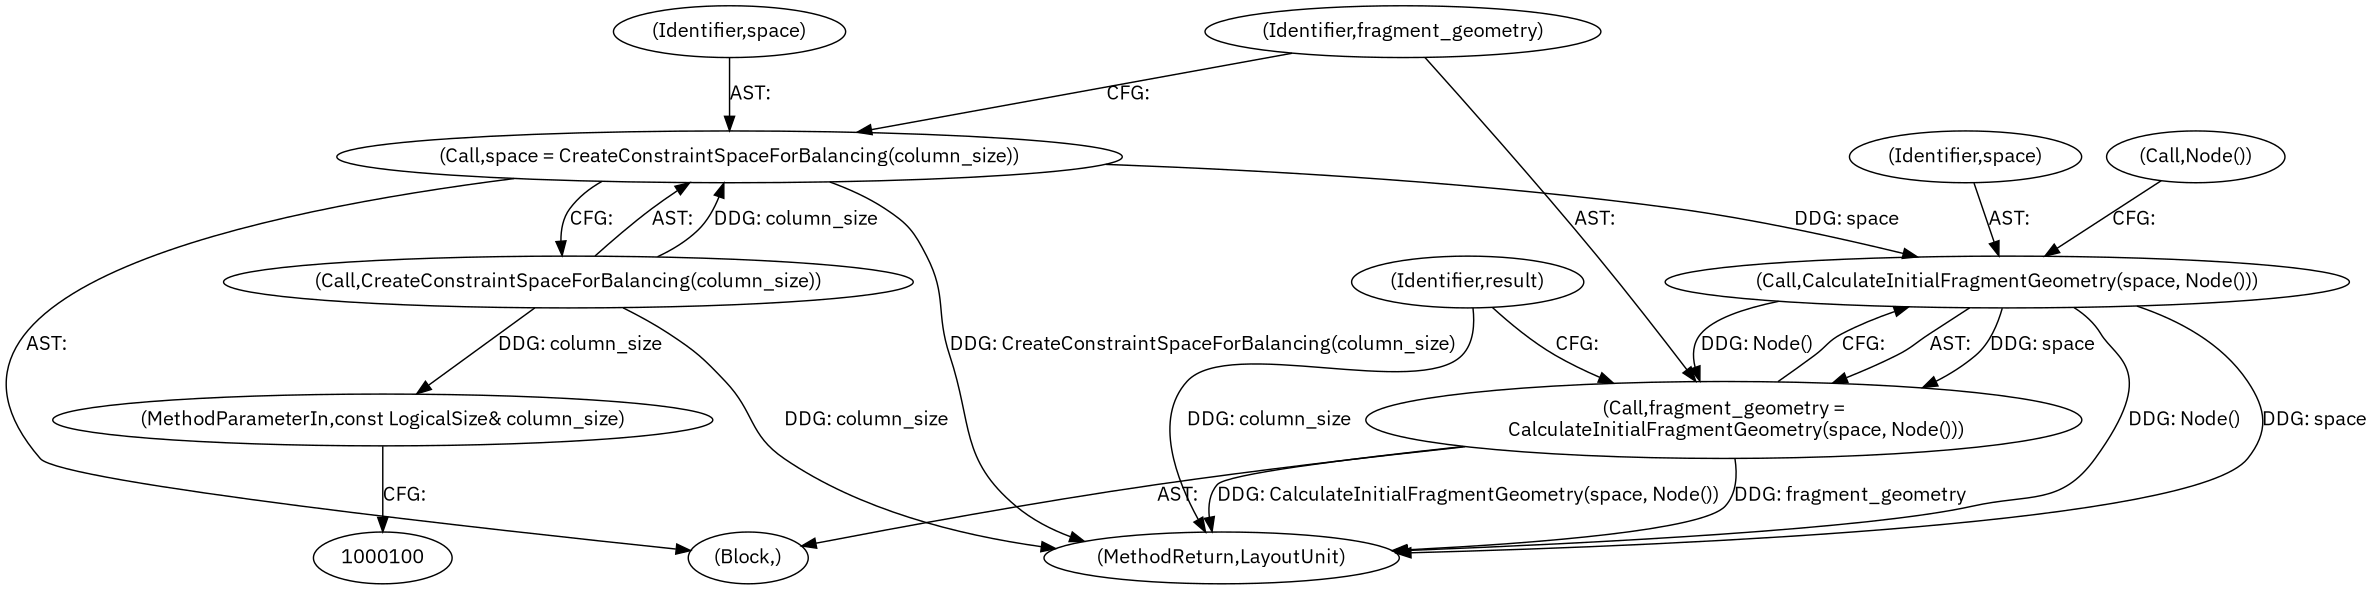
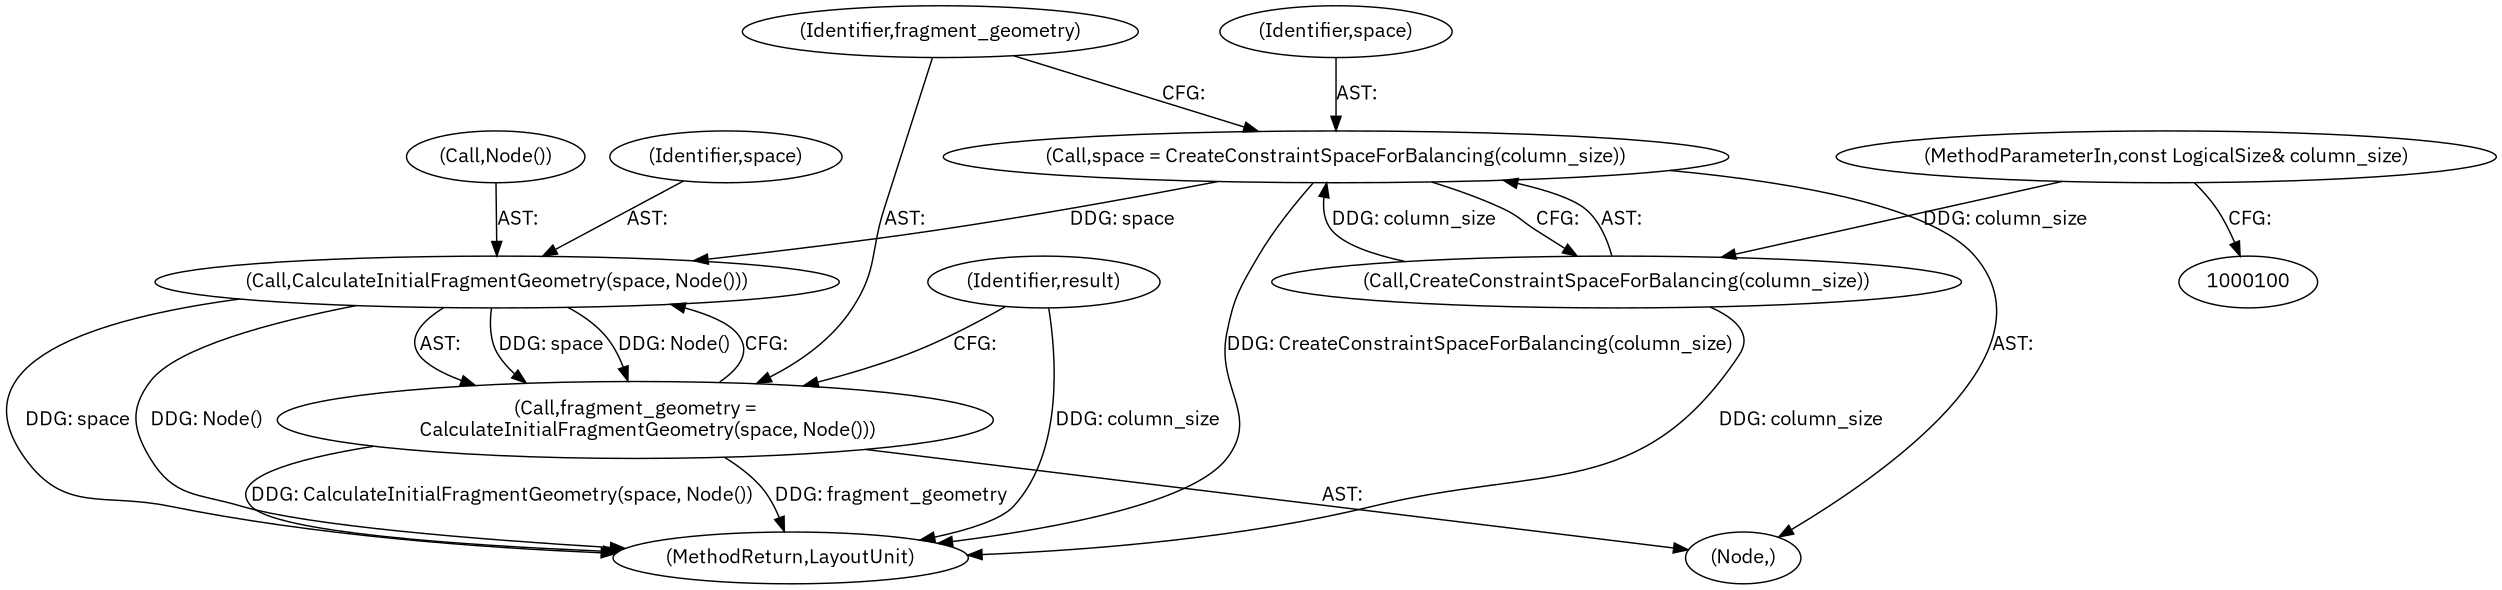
(2137, 219) -> (520, 219)
(482, 346) -> (1891, 220)
(748, 558) -> (1743, 558)
